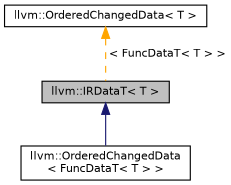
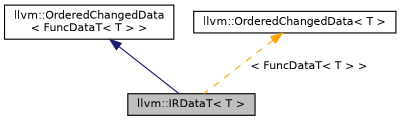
(106, 130) -> (149, 70)
